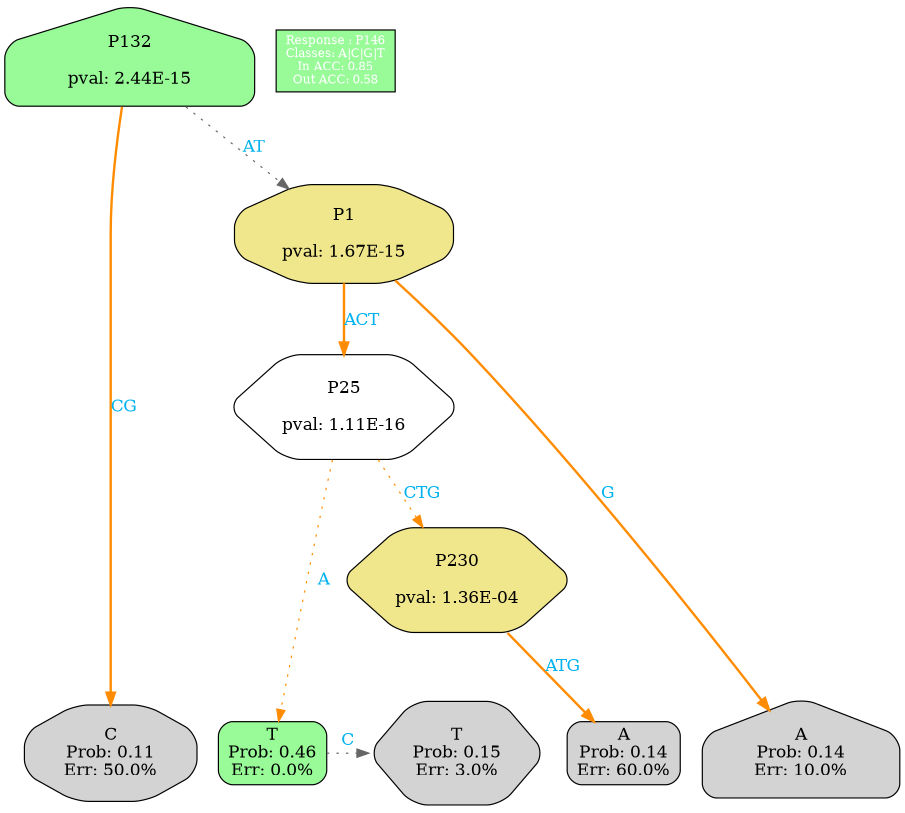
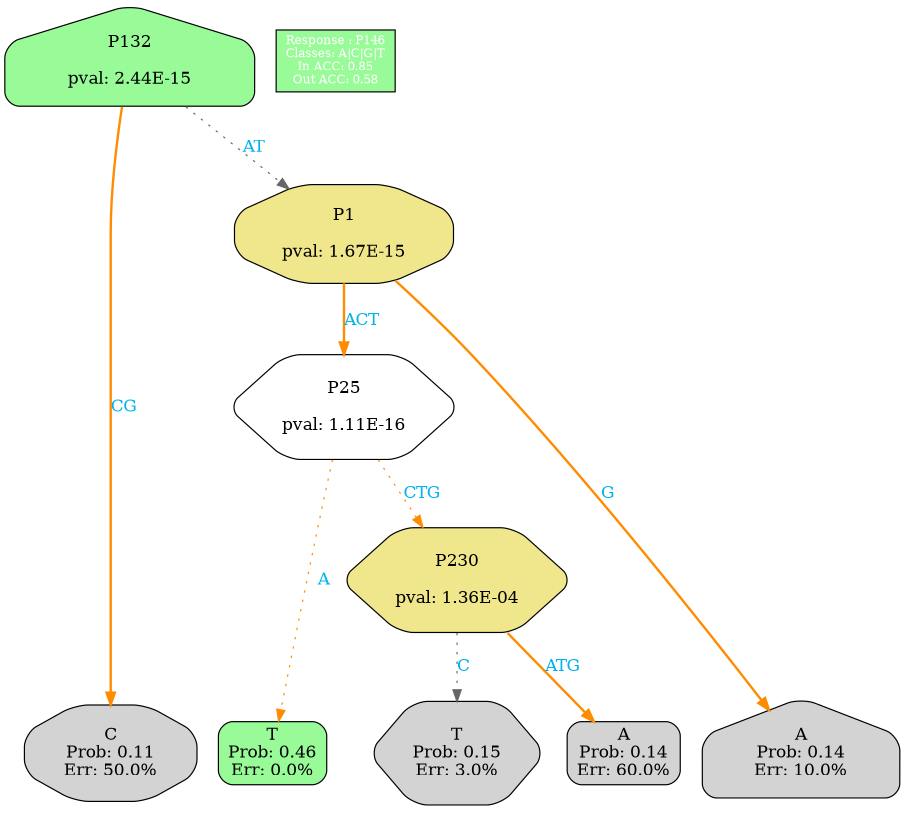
(342, 753) -> (457, 661)
